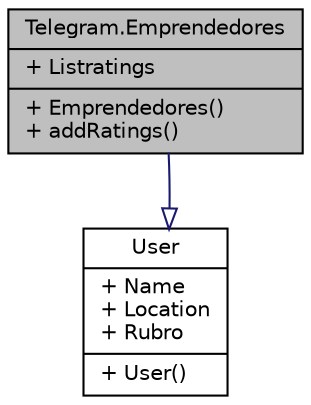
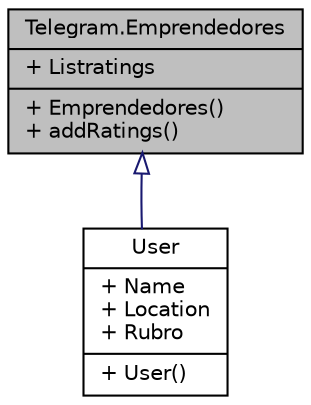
(169, 181) -> (141, 202)
